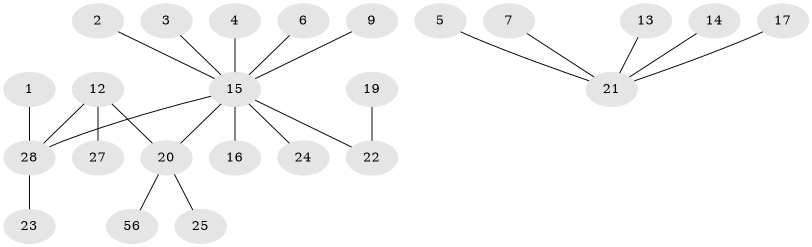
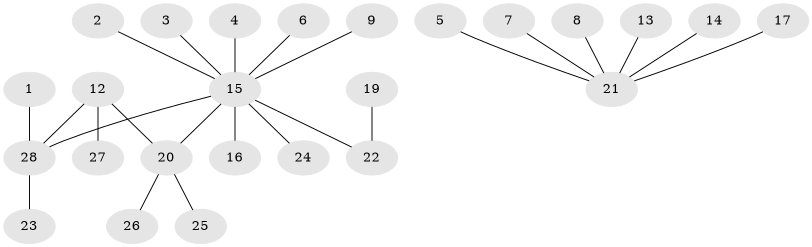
none -> (577, 21)
(132, 226) -> (132, 226)
